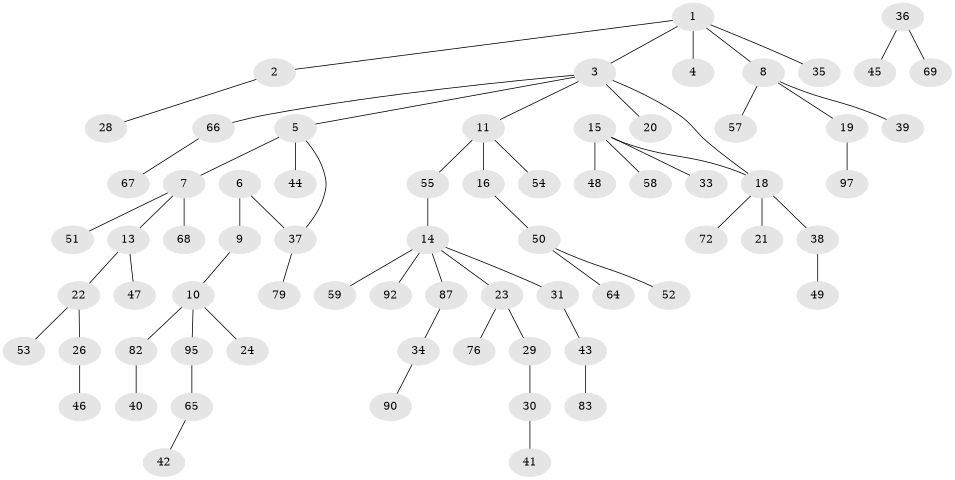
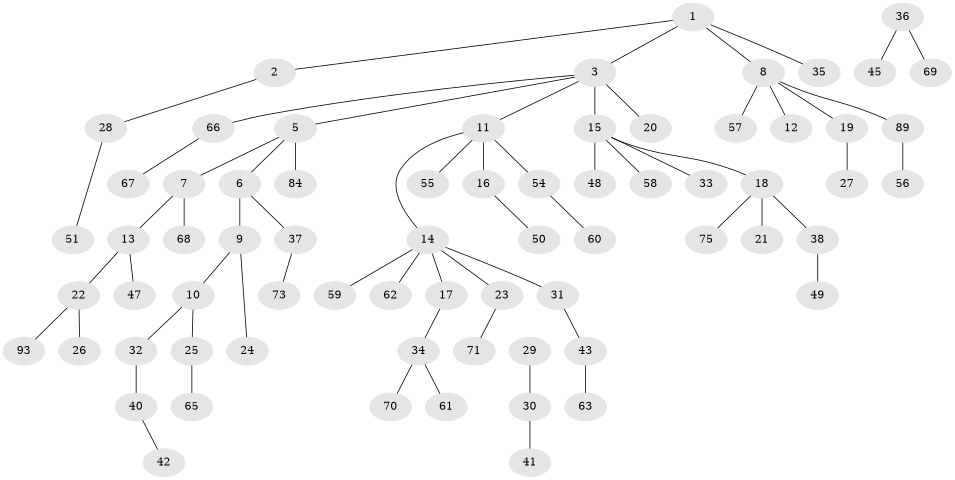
(693, 73) -> none
(685, 120) -> (595, 101)
none -> (791, 128)
(903, 128) -> (903, 128)
(296, 184) -> (296, 184)
(326, 184) -> (268, 156)
(847, 184) -> (847, 184)
none -> (903, 184)
(128, 212) -> (89, 184)
(428, 212) -> (403, 166)
none -> (595, 240)
(706, 240) -> (706, 240)
(279, 296) -> (279, 296)
(391, 296) -> (391, 296)
(446, 296) -> (446, 296)
(613, 296) -> none
(669, 296) -> none
(220, 323) -> (244, 295)
(516, 323) -> none
(24, 351) -> (24, 351)
(136, 351) -> (136, 351)
(192, 351) -> (192, 351)
(474, 351) -> (474, 351)
(80, 407) -> none
(391, 407) -> (391, 407)
none -> (446, 407)
(586, 407) -> (586, 407)
(178, 435) -> (150, 435)
